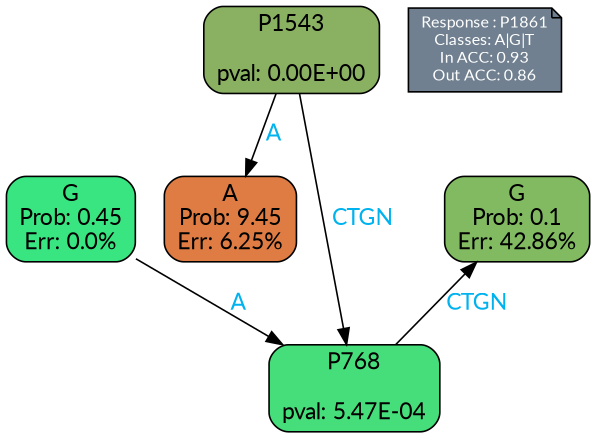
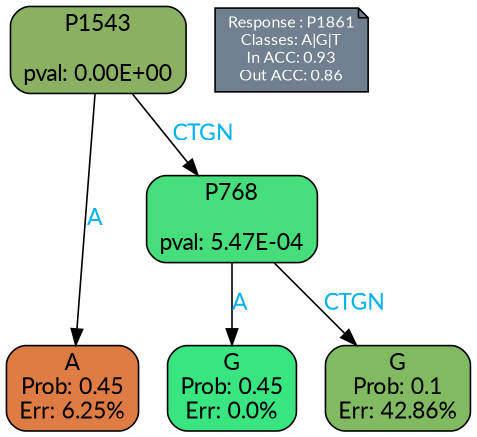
(230, 219) -> (72, 388)
(202, 298) -> (232, 296)
